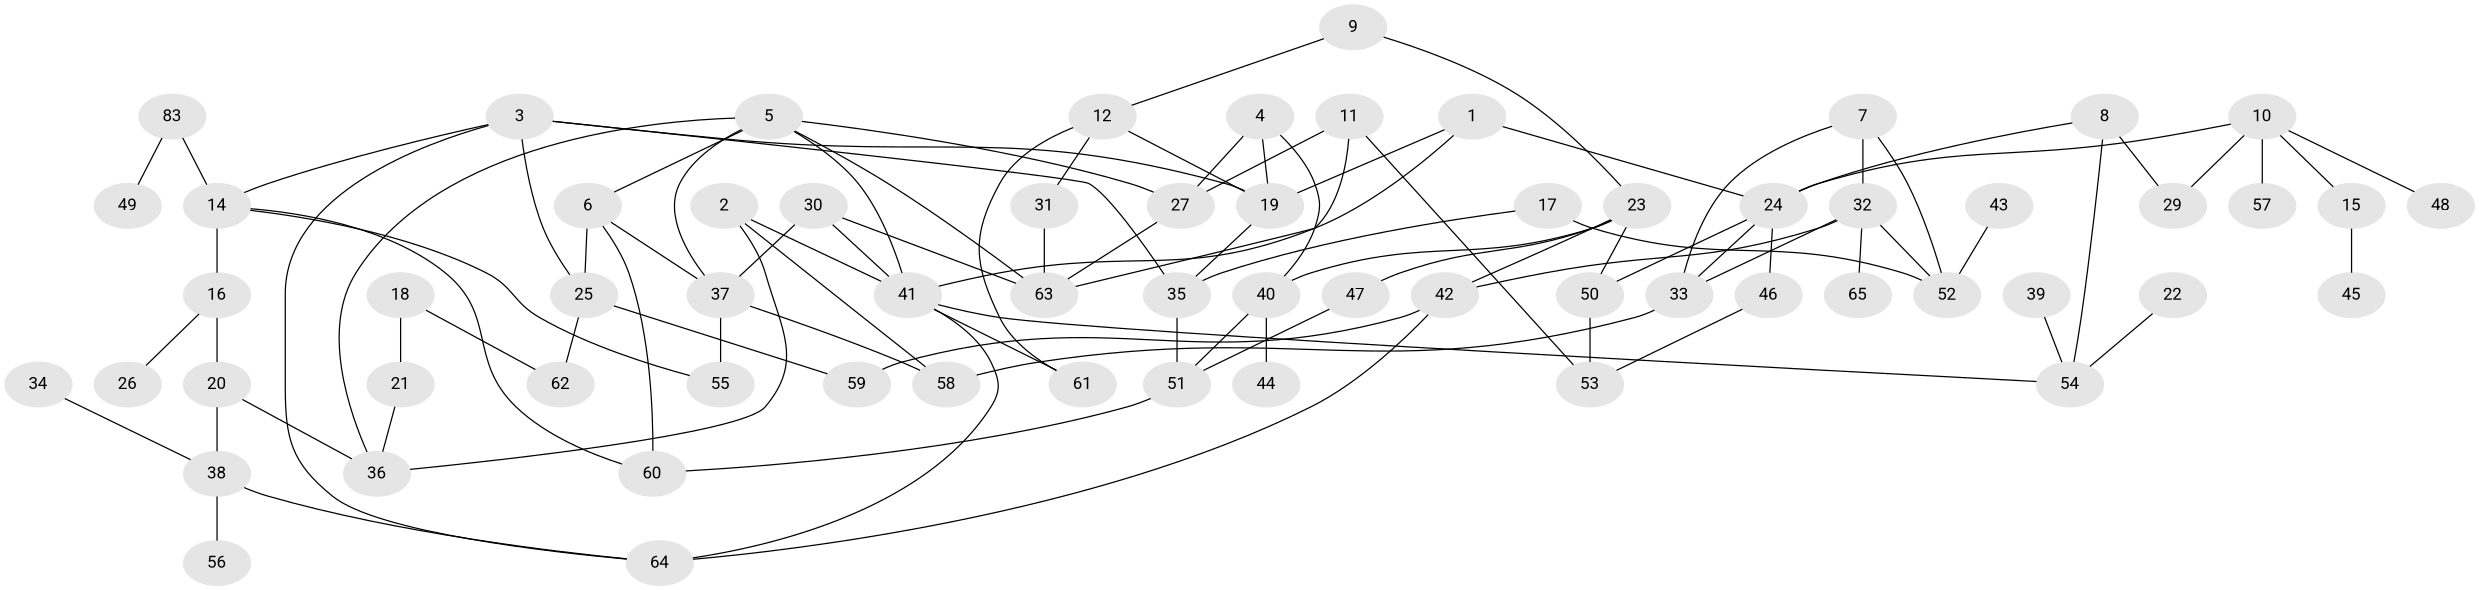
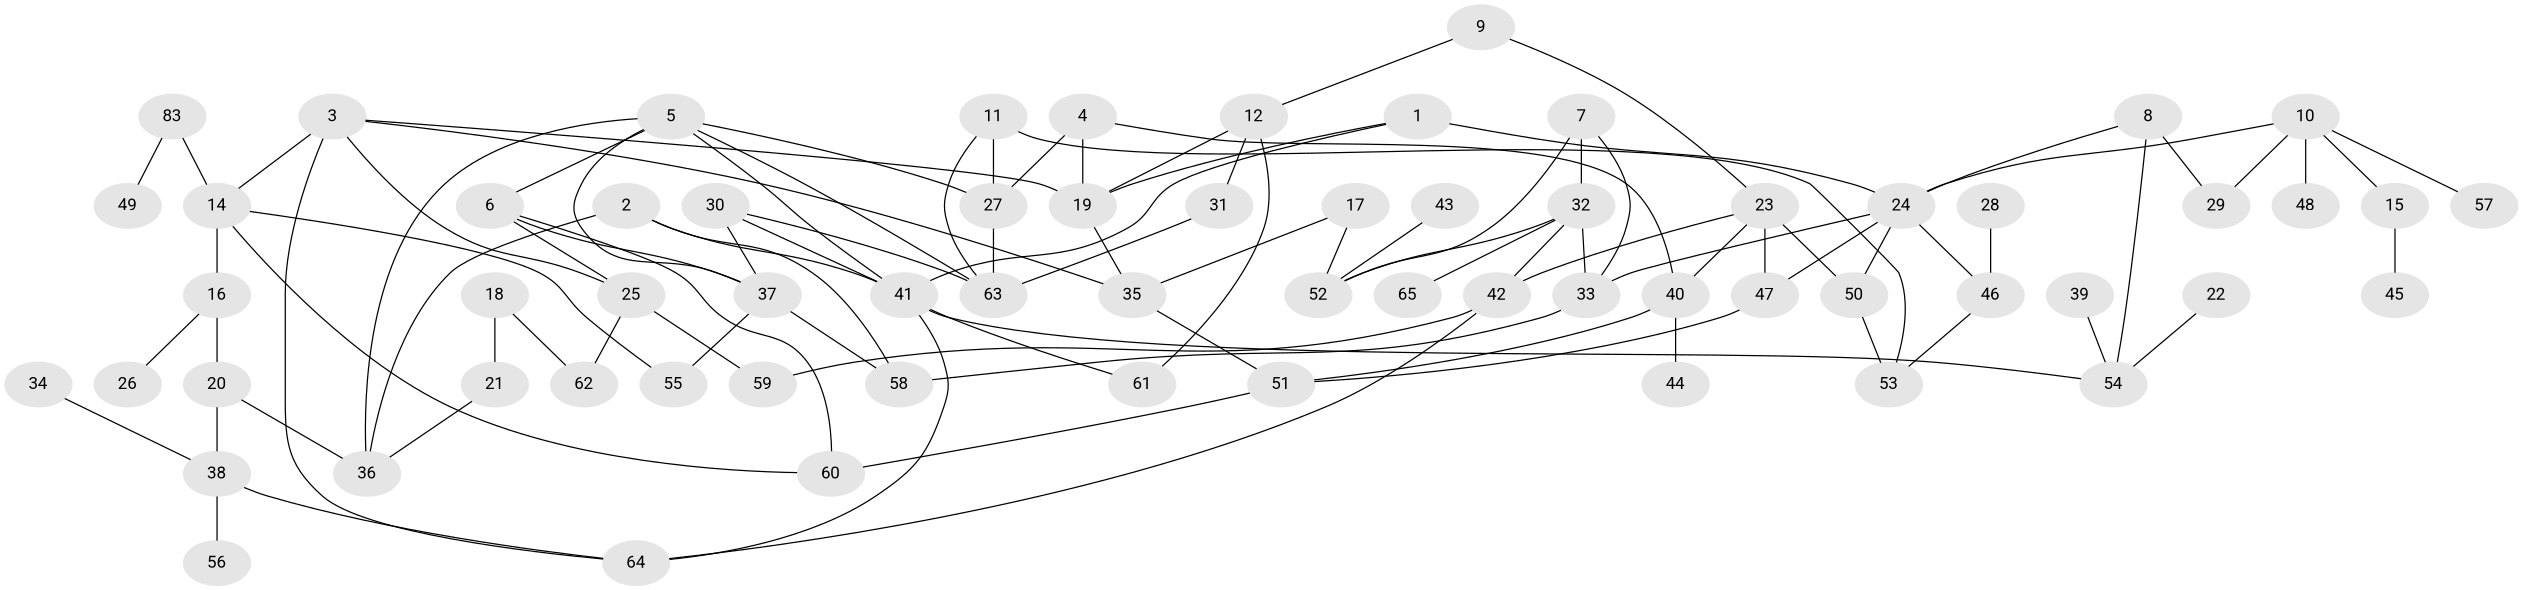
none -> (1991, 206)
none -> (1833, 251)
